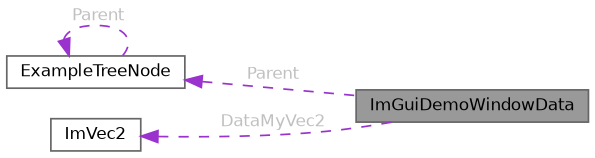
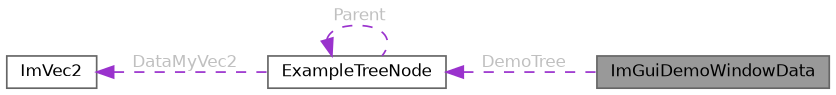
(270, 75) -> (521, 63)
(275, 135) -> (191, 72)
